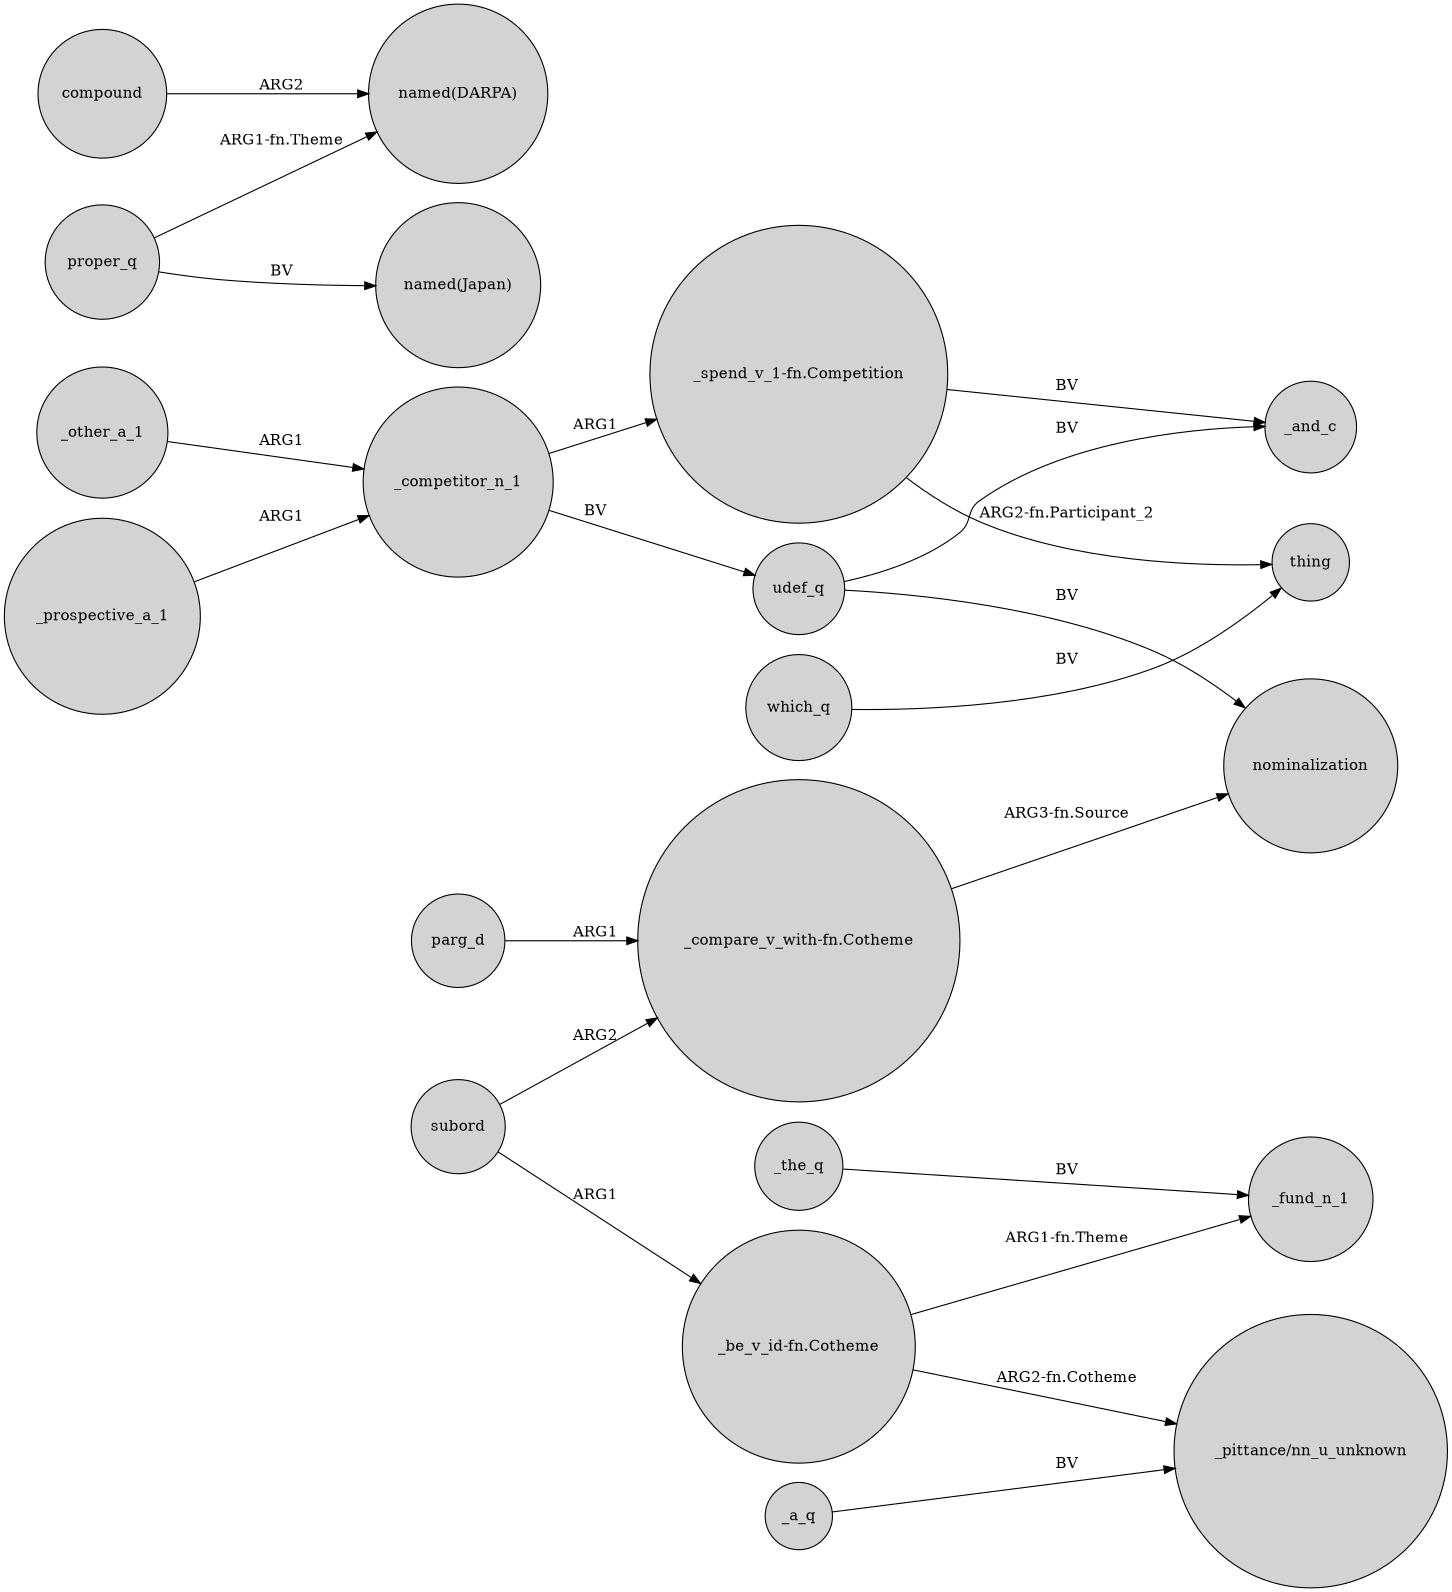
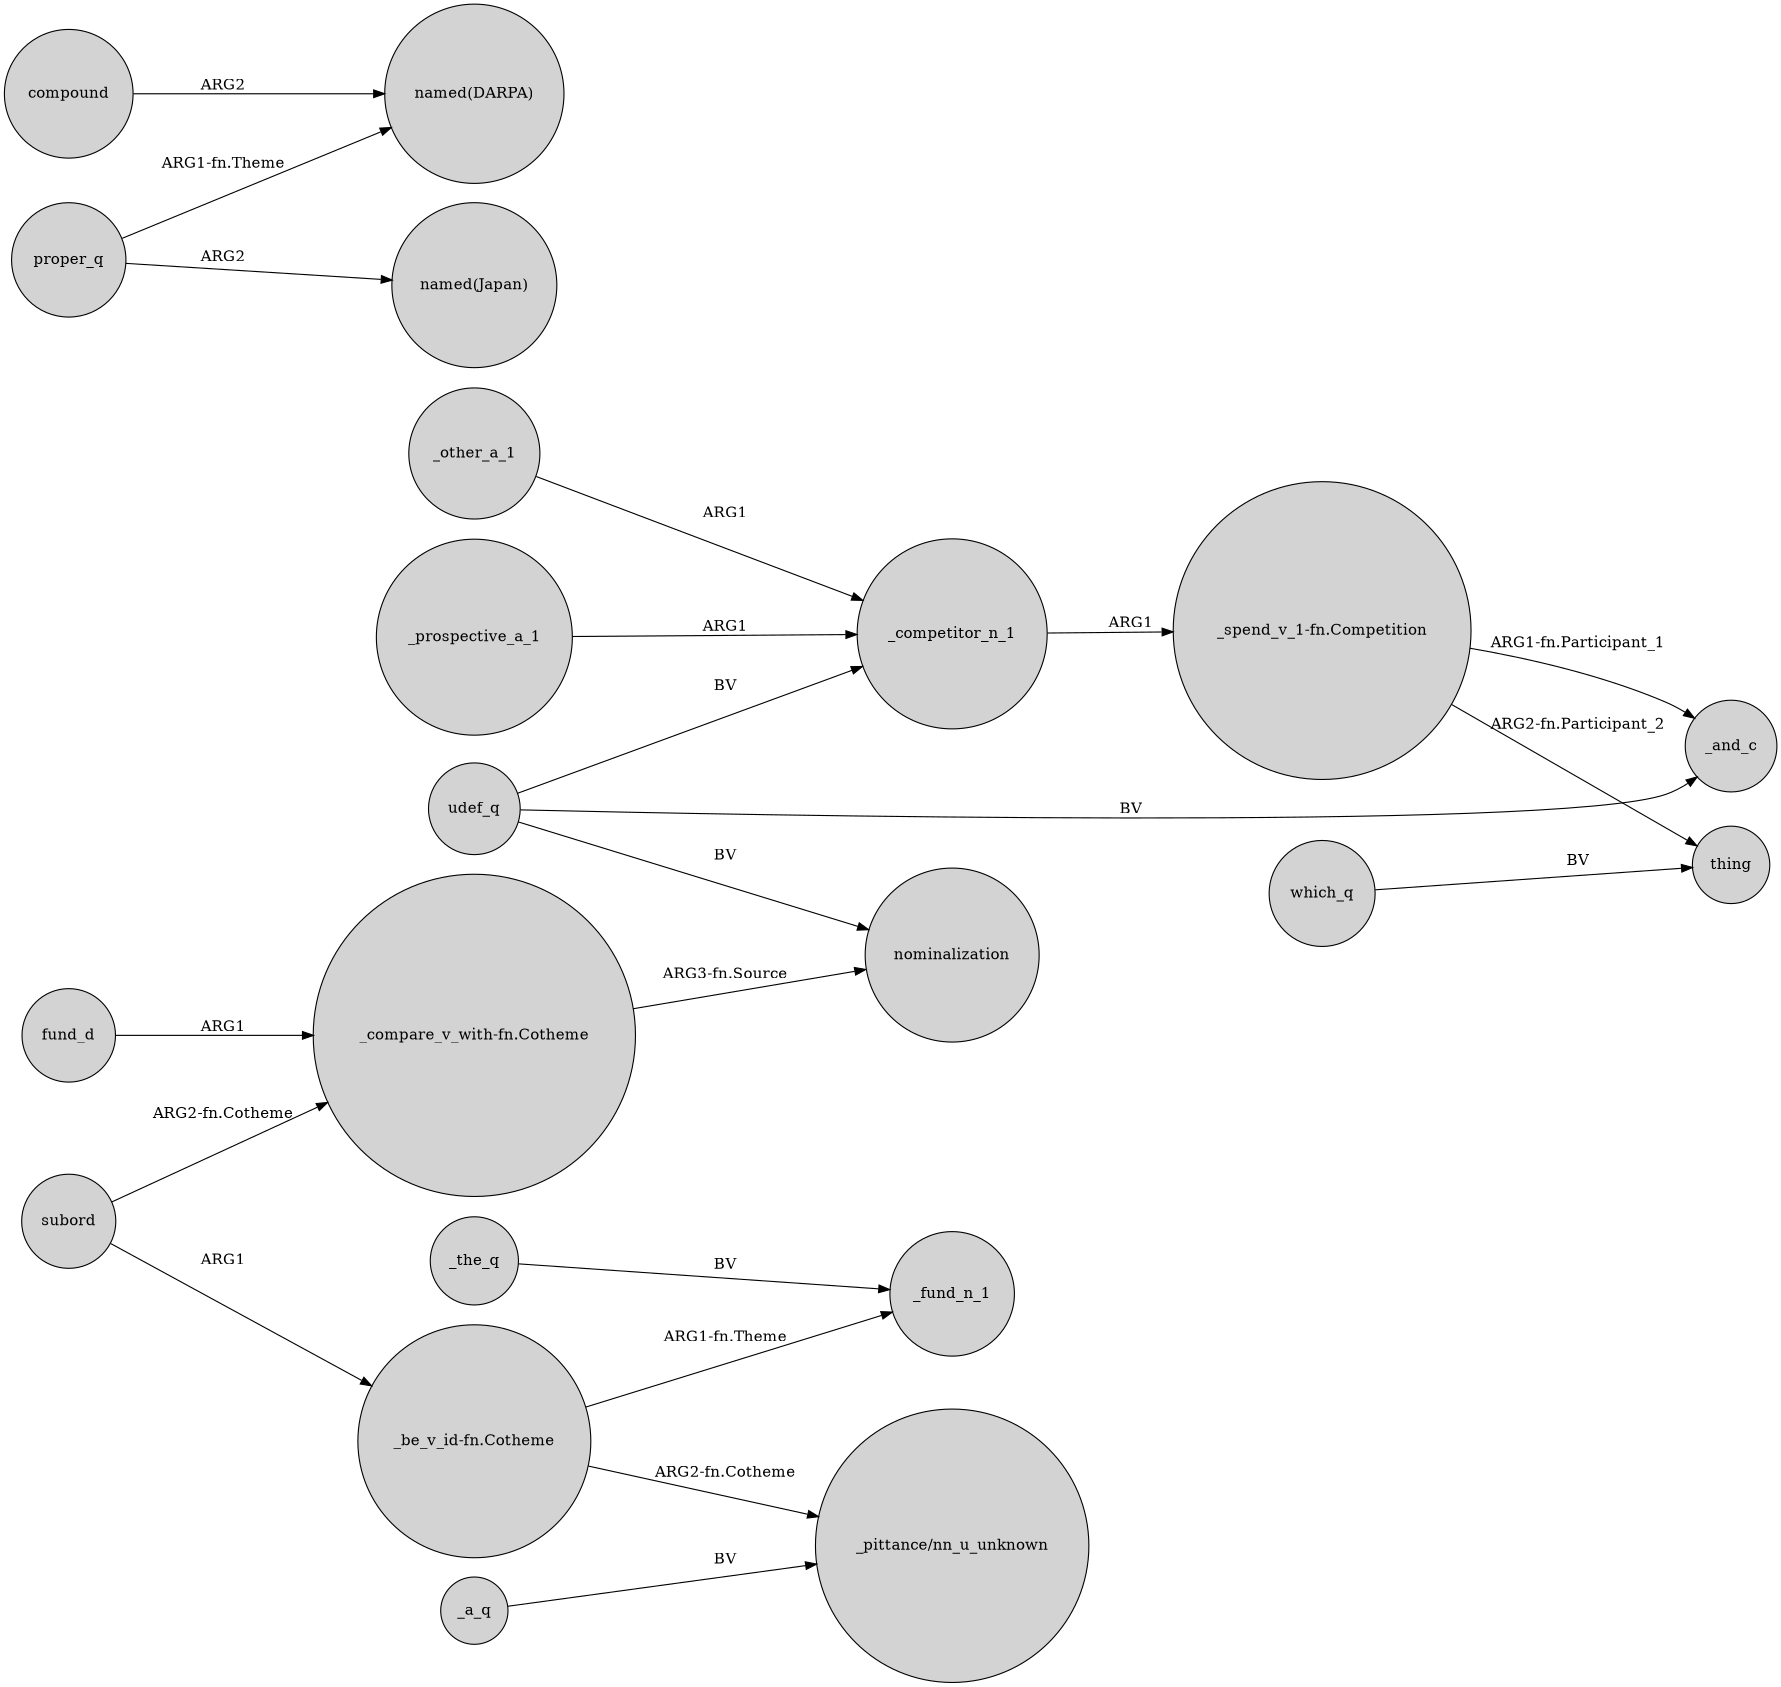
(282, 271) -> (223, 257)
(1067, 386) -> (1578, 643)
(647, 541) -> (685, 732)
(458, 941) -> (69, 1035)
(596, 1036) -> (223, 1114)
